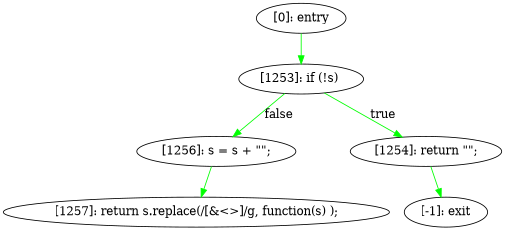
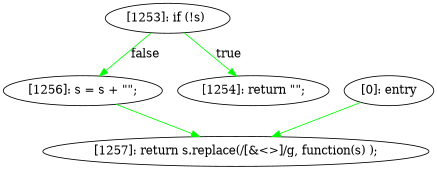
(301, 45) -> (320, 118)
(446, 212) -> none
